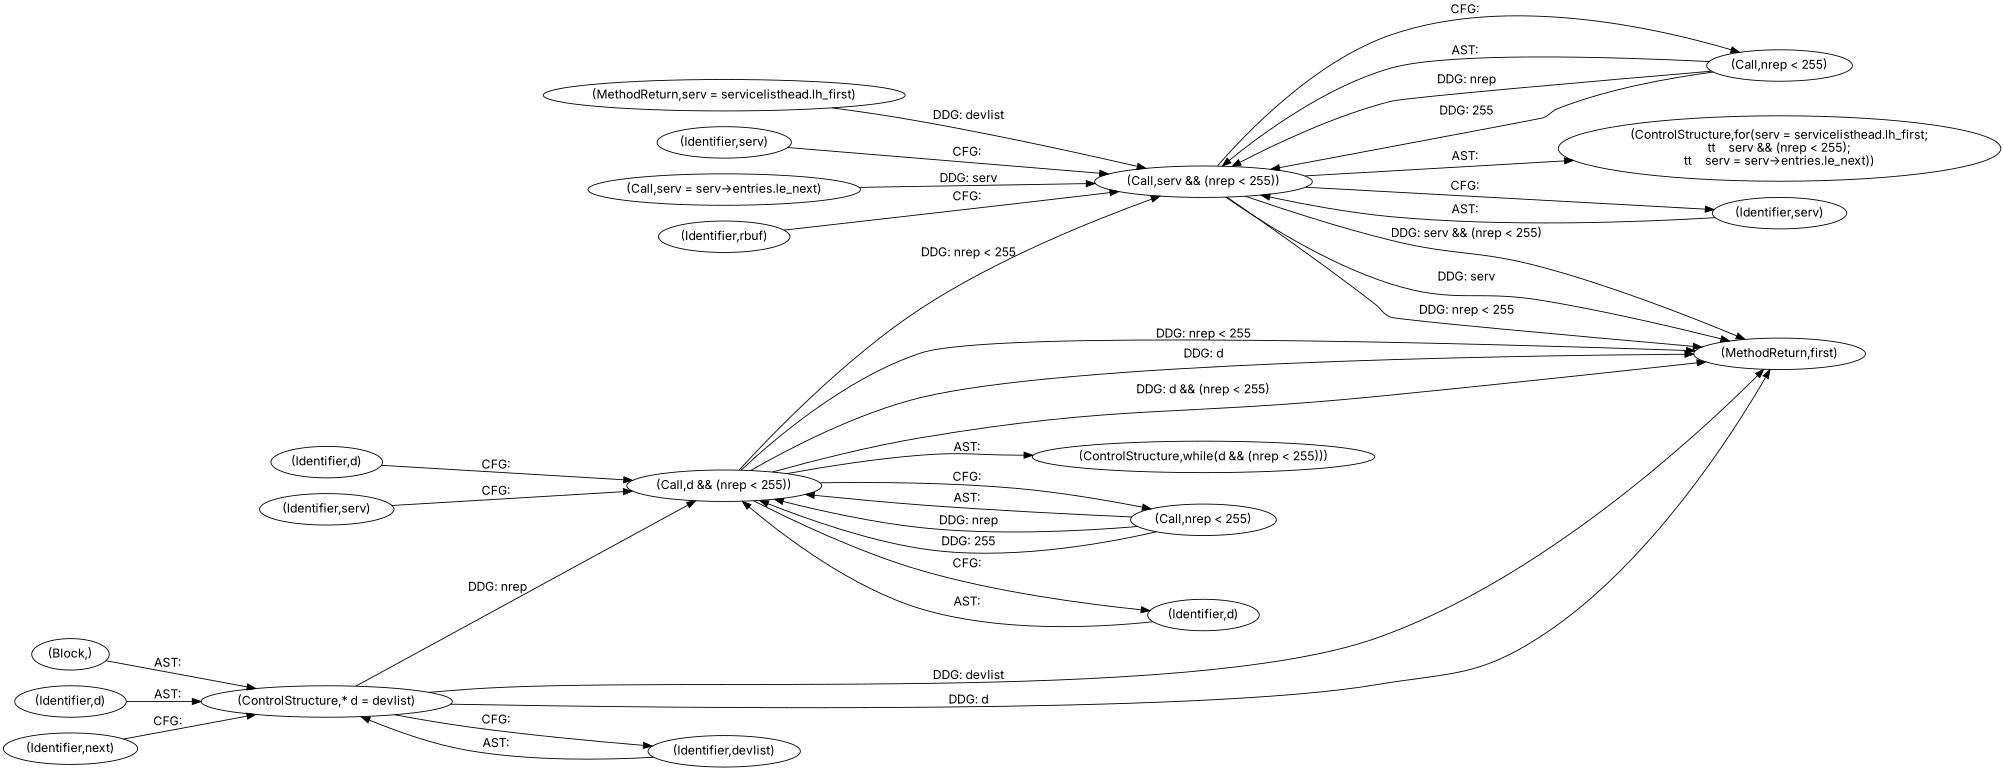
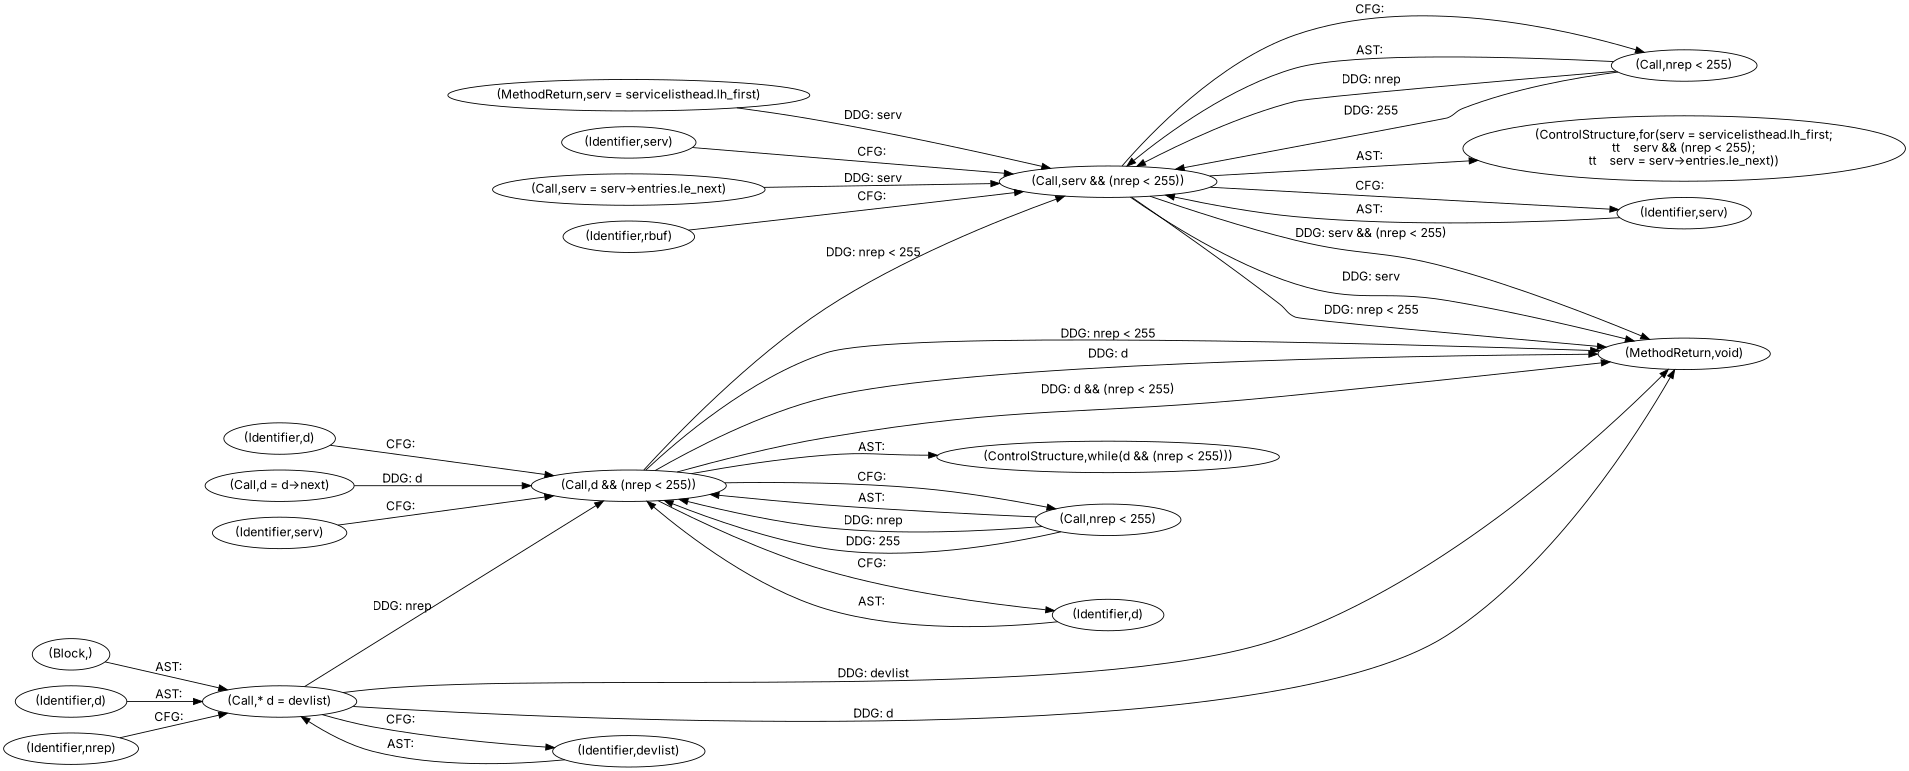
(969, 116) -> (873, 116)
(1780, 354) -> (1684, 354)
none -> (280, 486)
(327, 702) -> (280, 702)
(70, 749) -> (71, 749)
